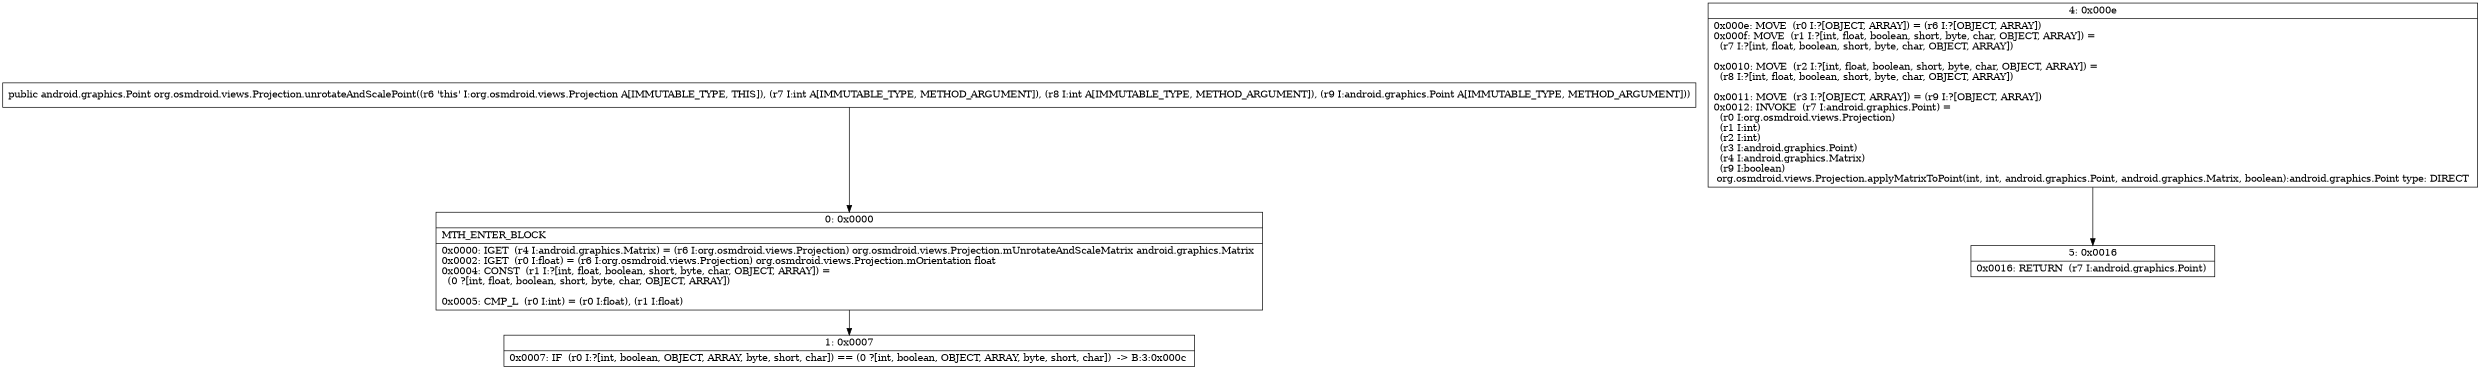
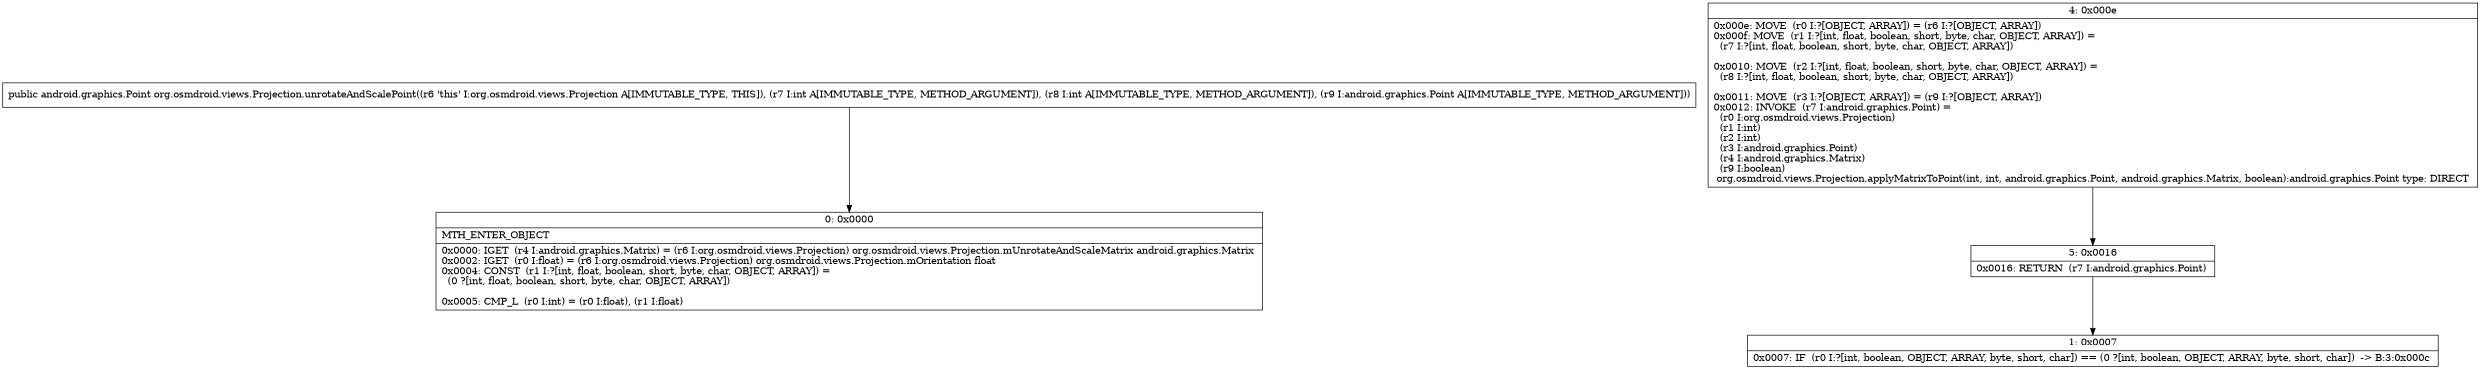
(494, 235) -> (495, 235)
(849, 319) -> (2093, 302)
